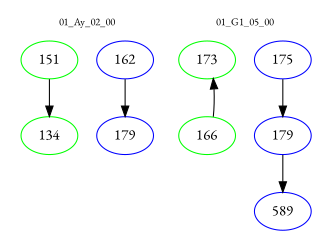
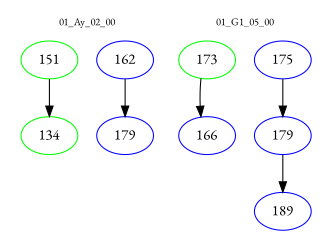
(214, 103) -> (200, 92)
(207, 136) -> (207, 136)
(283, 211) -> (283, 211)
